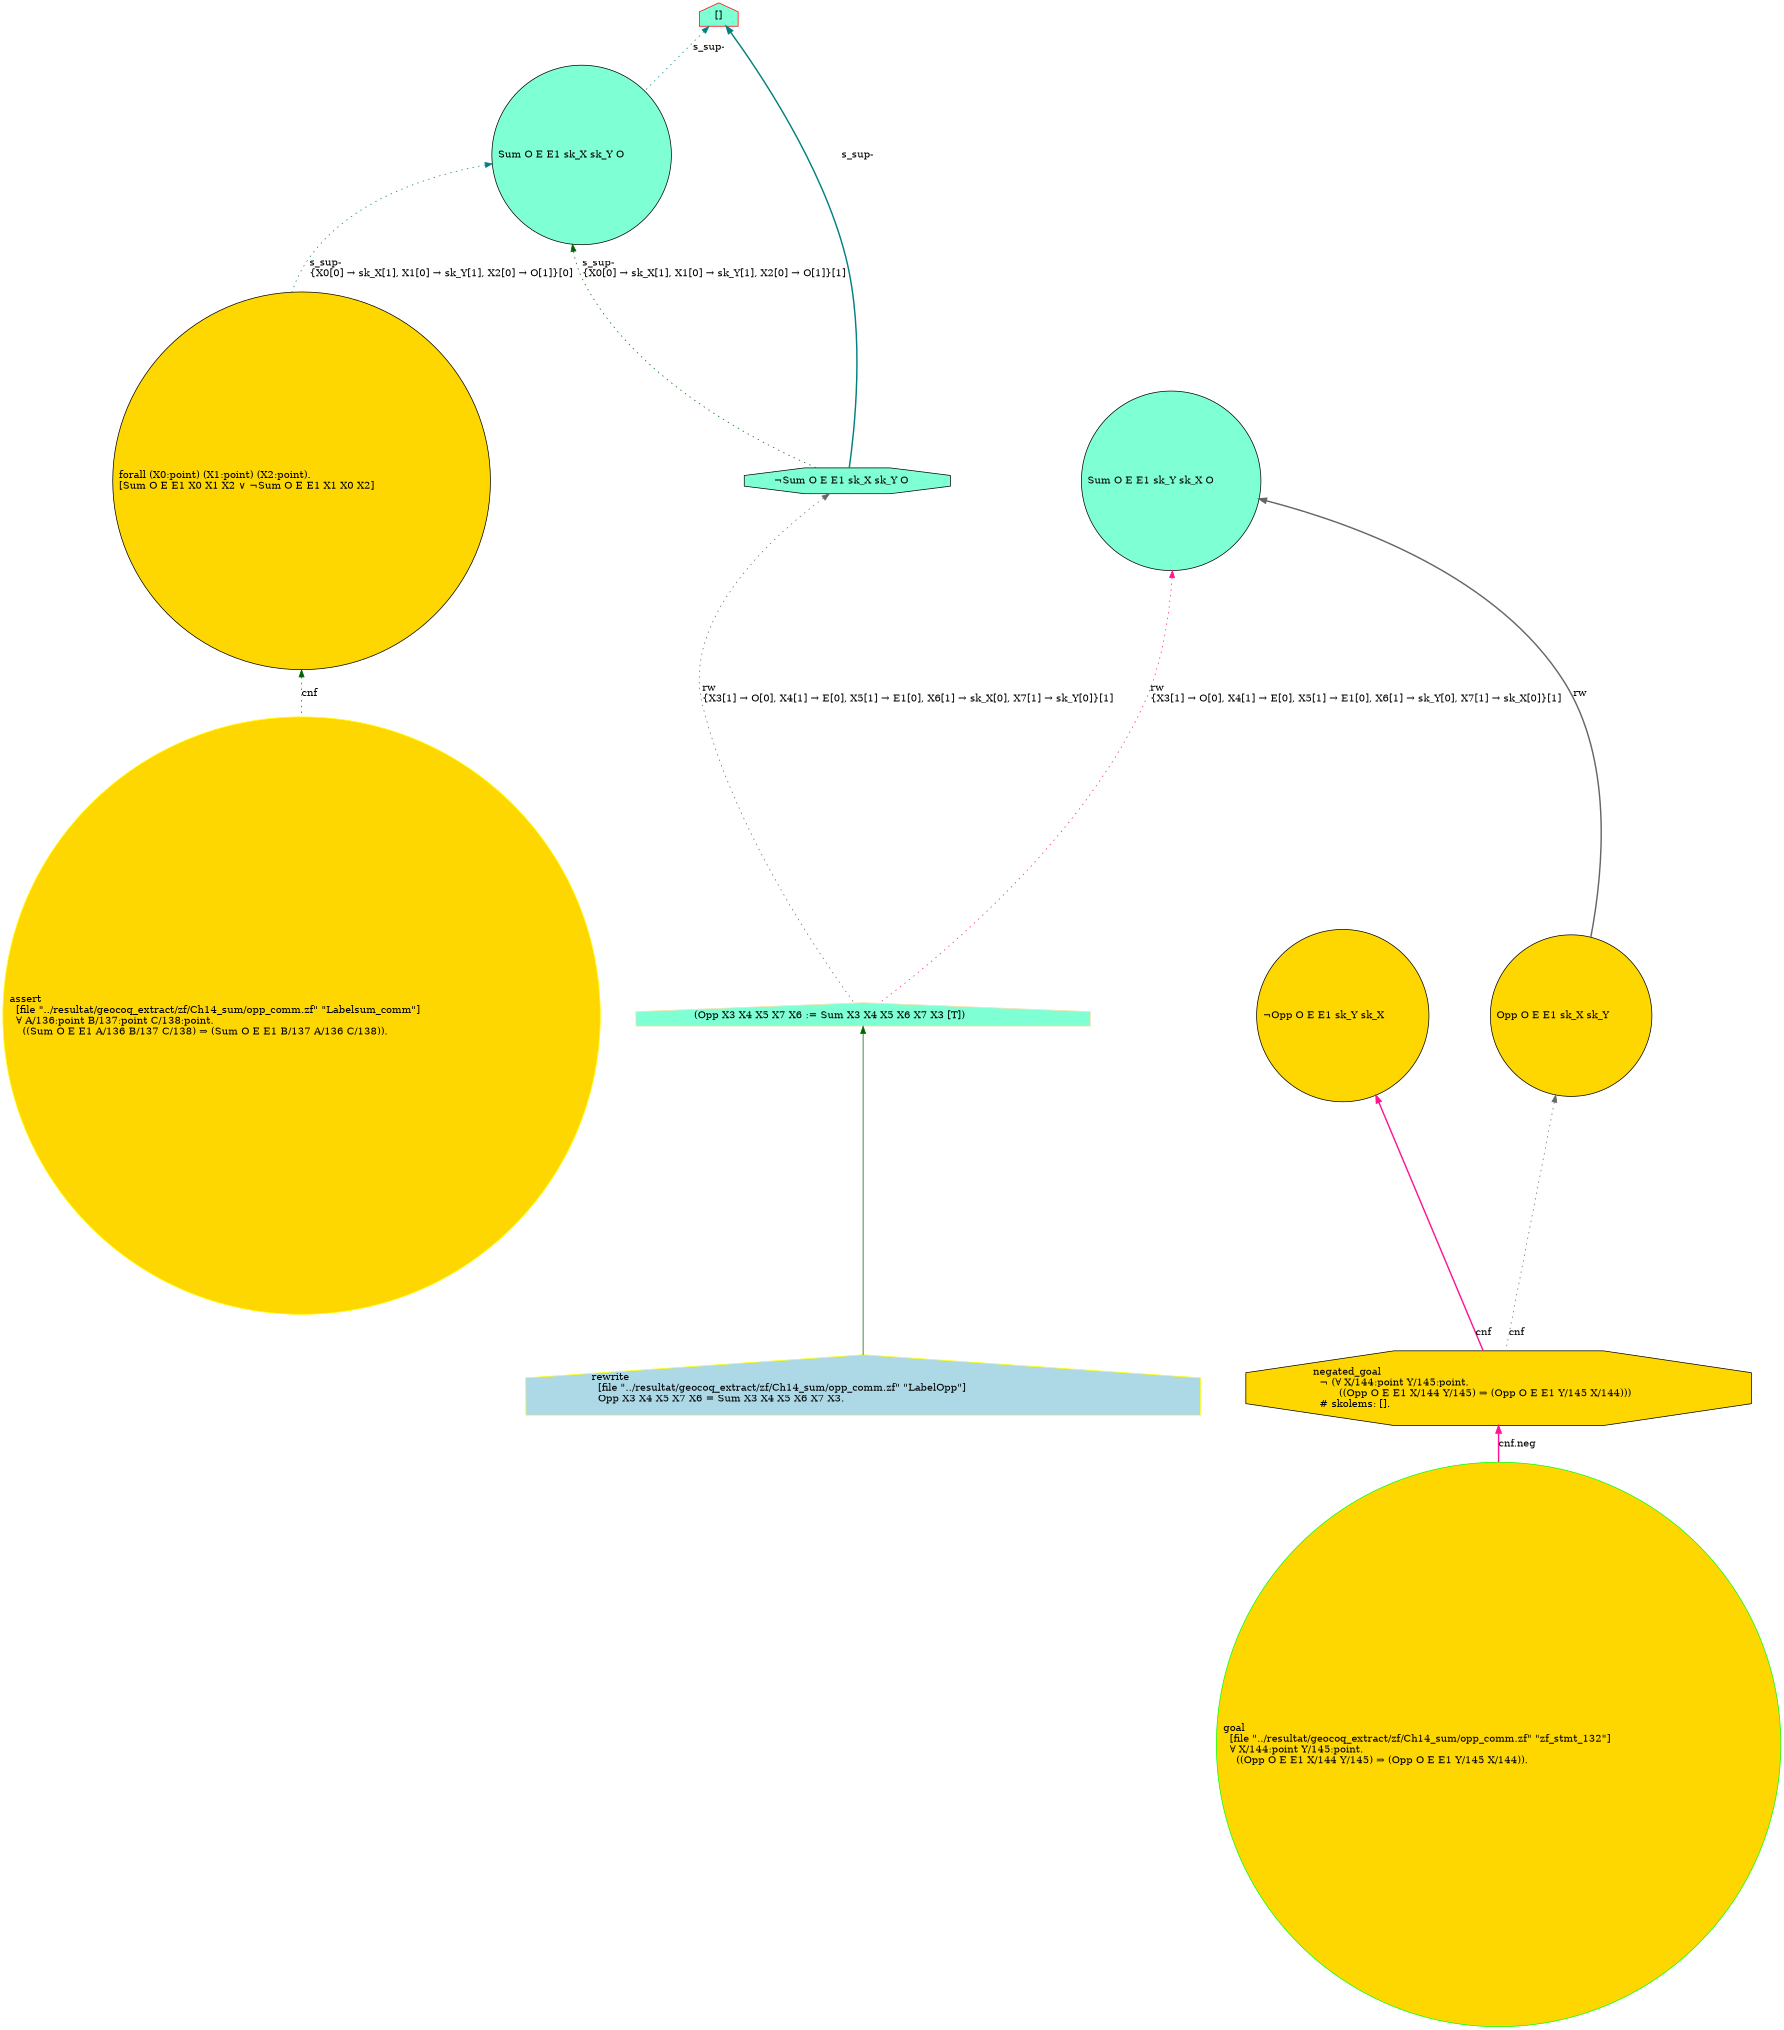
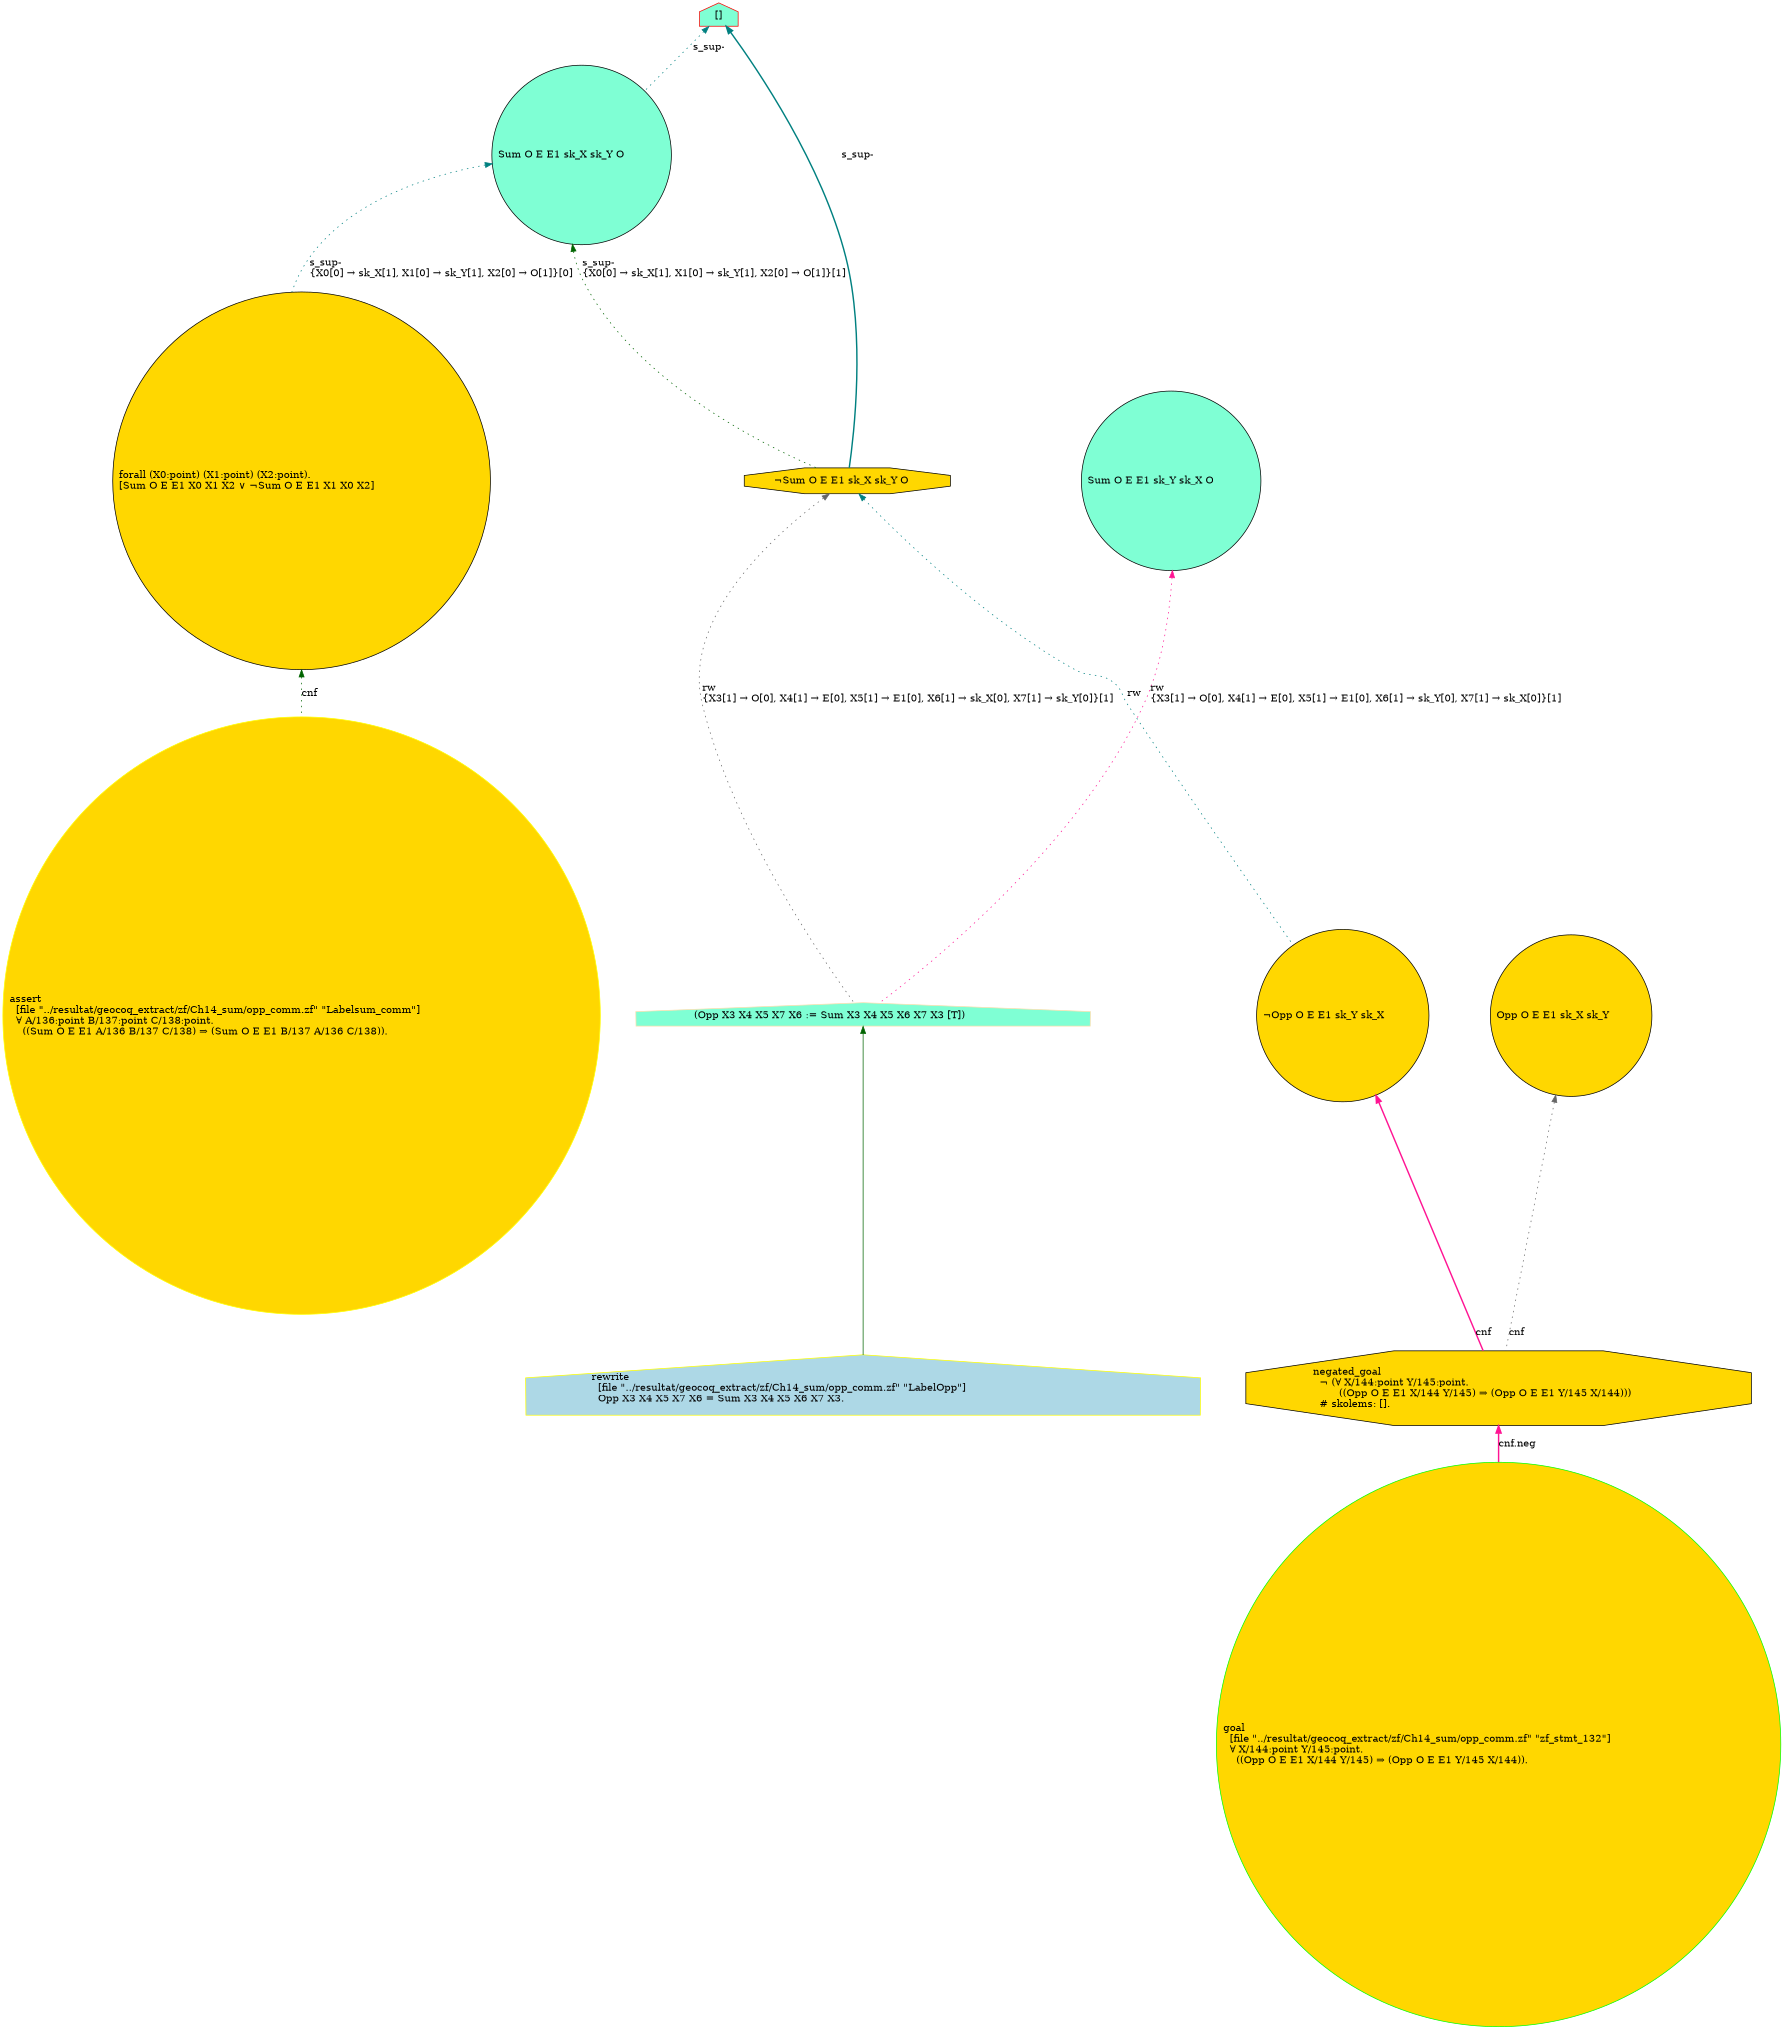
(847, 481) -> (847, 481)
(1536, 644) -> none
none -> (1115, 684)
